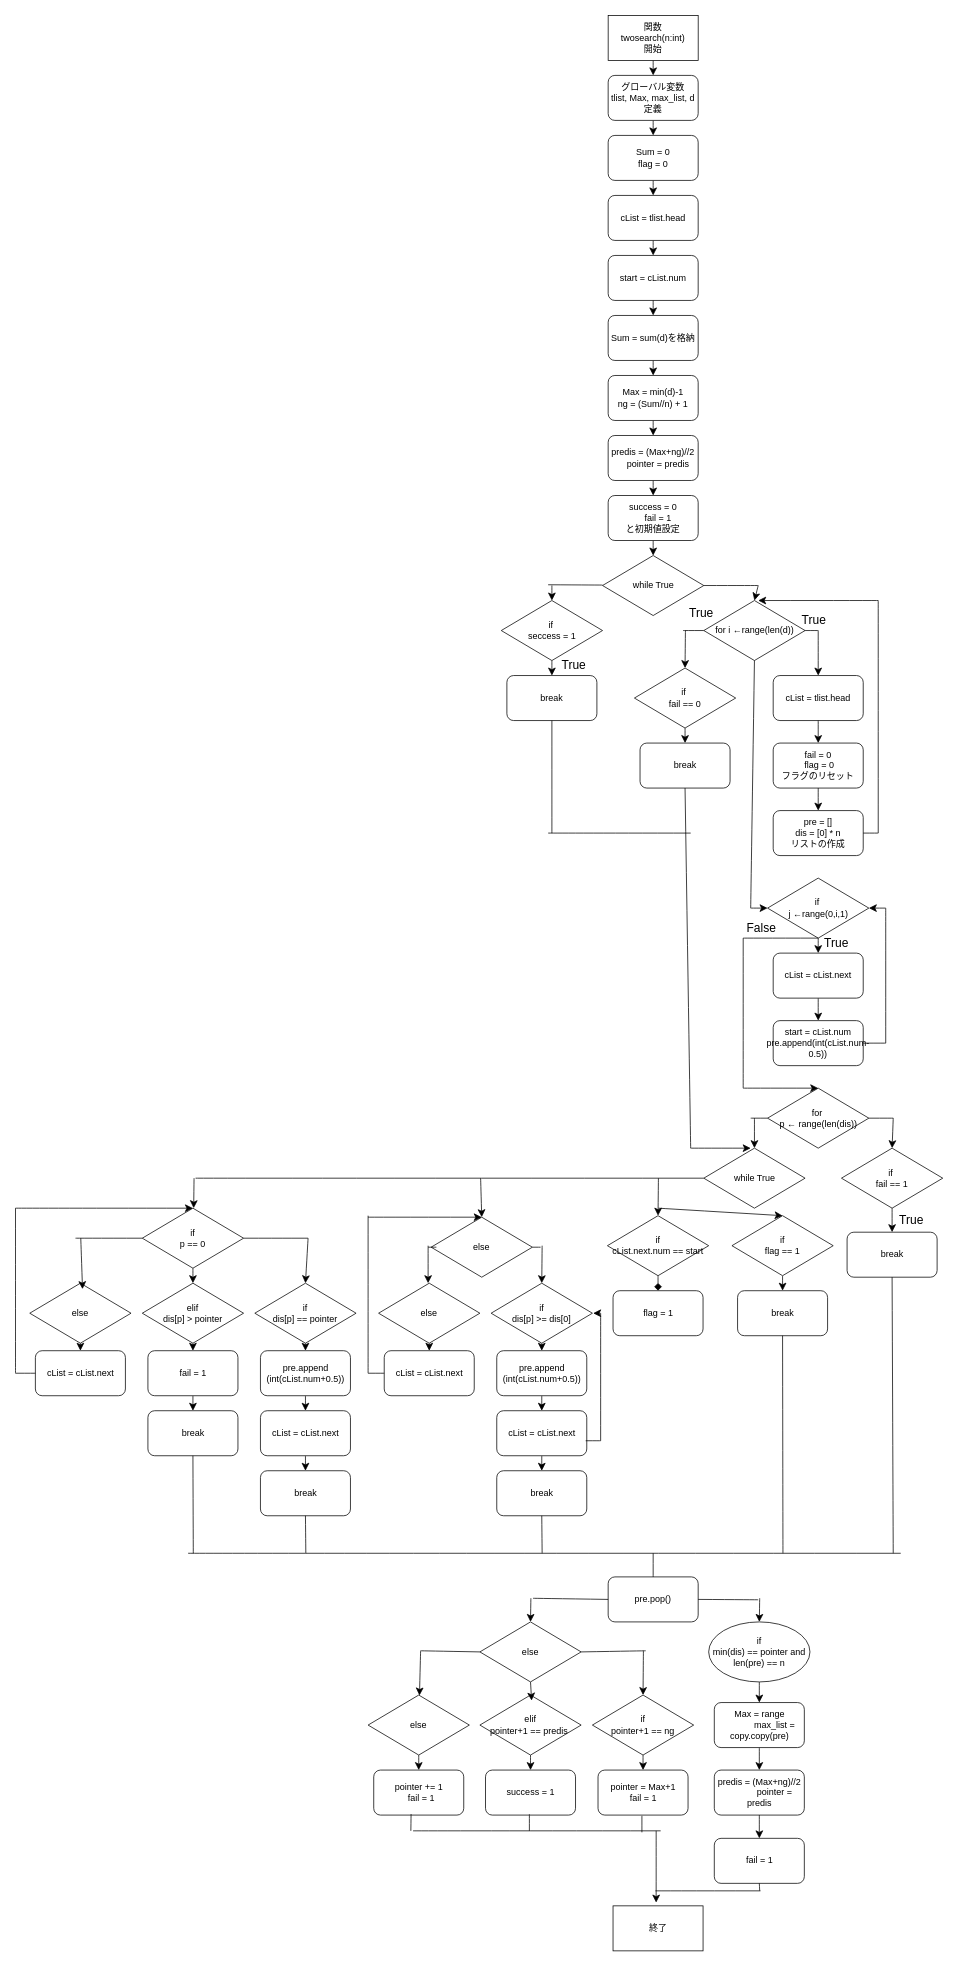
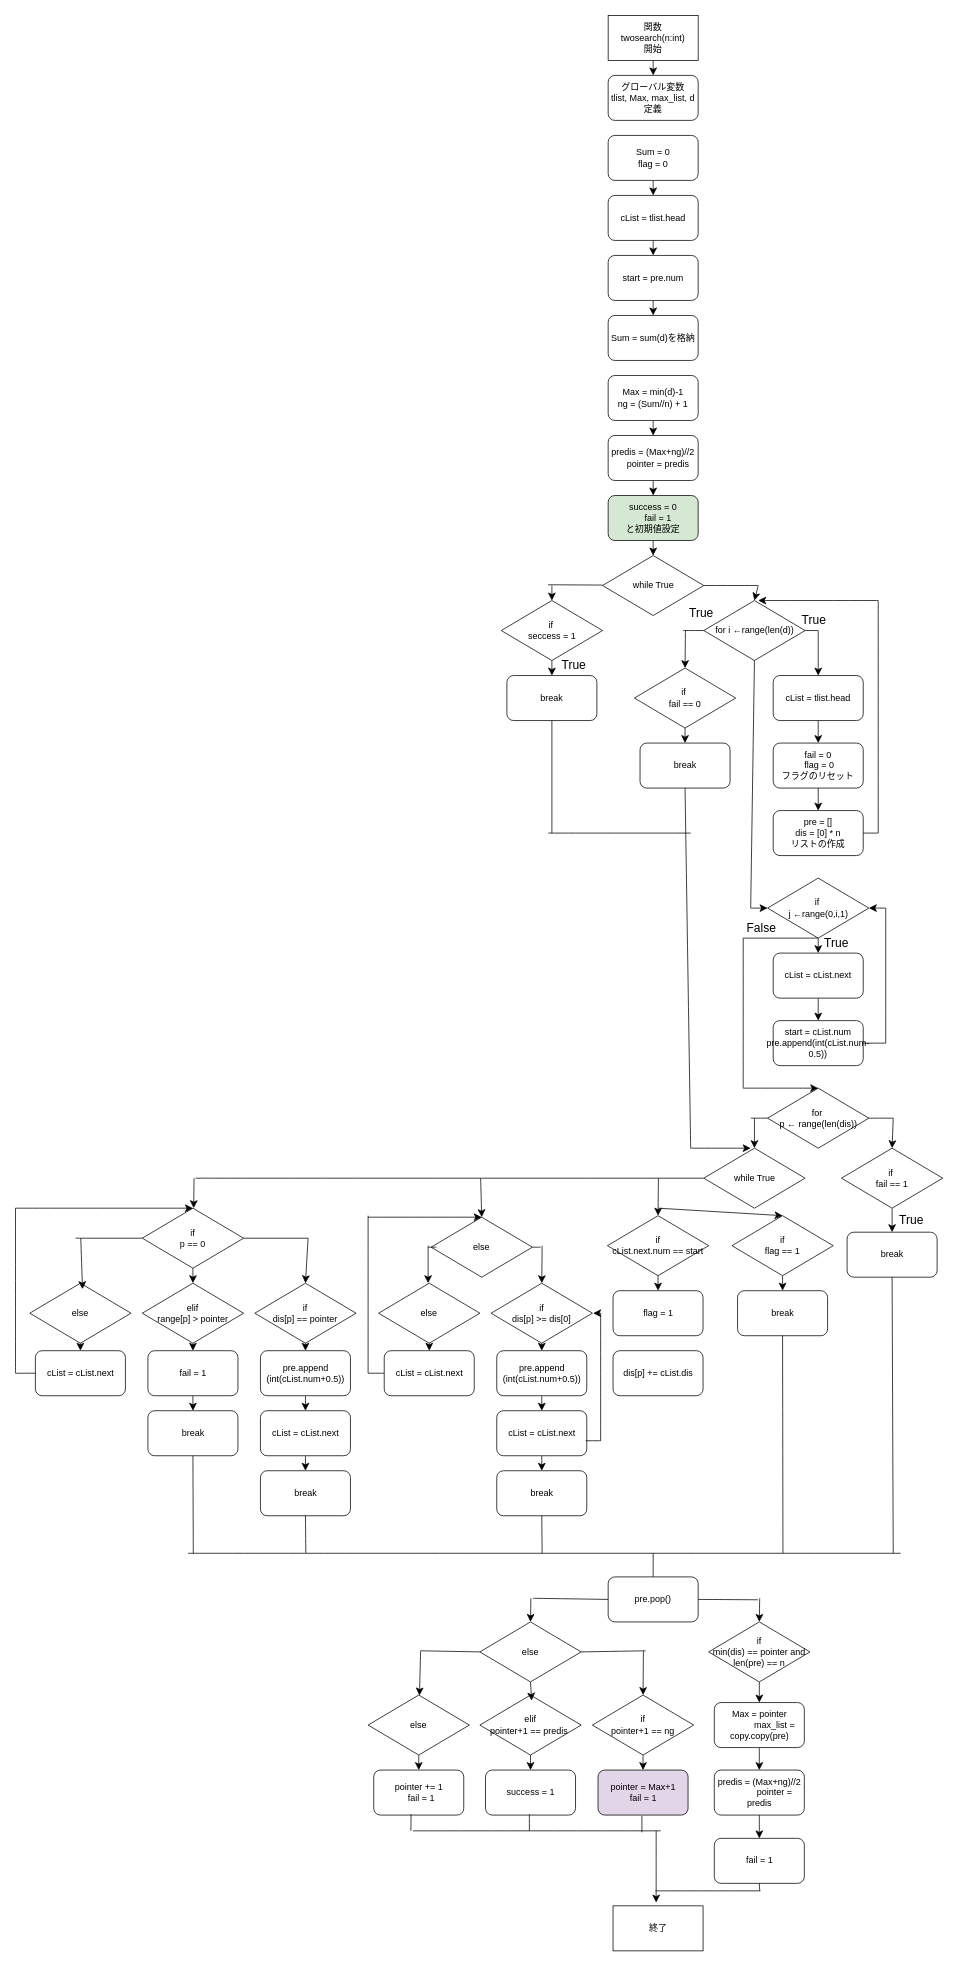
(653, 128) -> none
(653, 278) -> (653, 278)
(653, 368) -> none
(653, 518) -> (653, 518)
(658, 1282) -> (658, 1283)
(193, 1313) -> (193, 1313)
none -> (658, 1373)
(759, 1652) -> (759, 1652)
(759, 1725) -> (759, 1725)
(643, 1792) -> (643, 1792)
